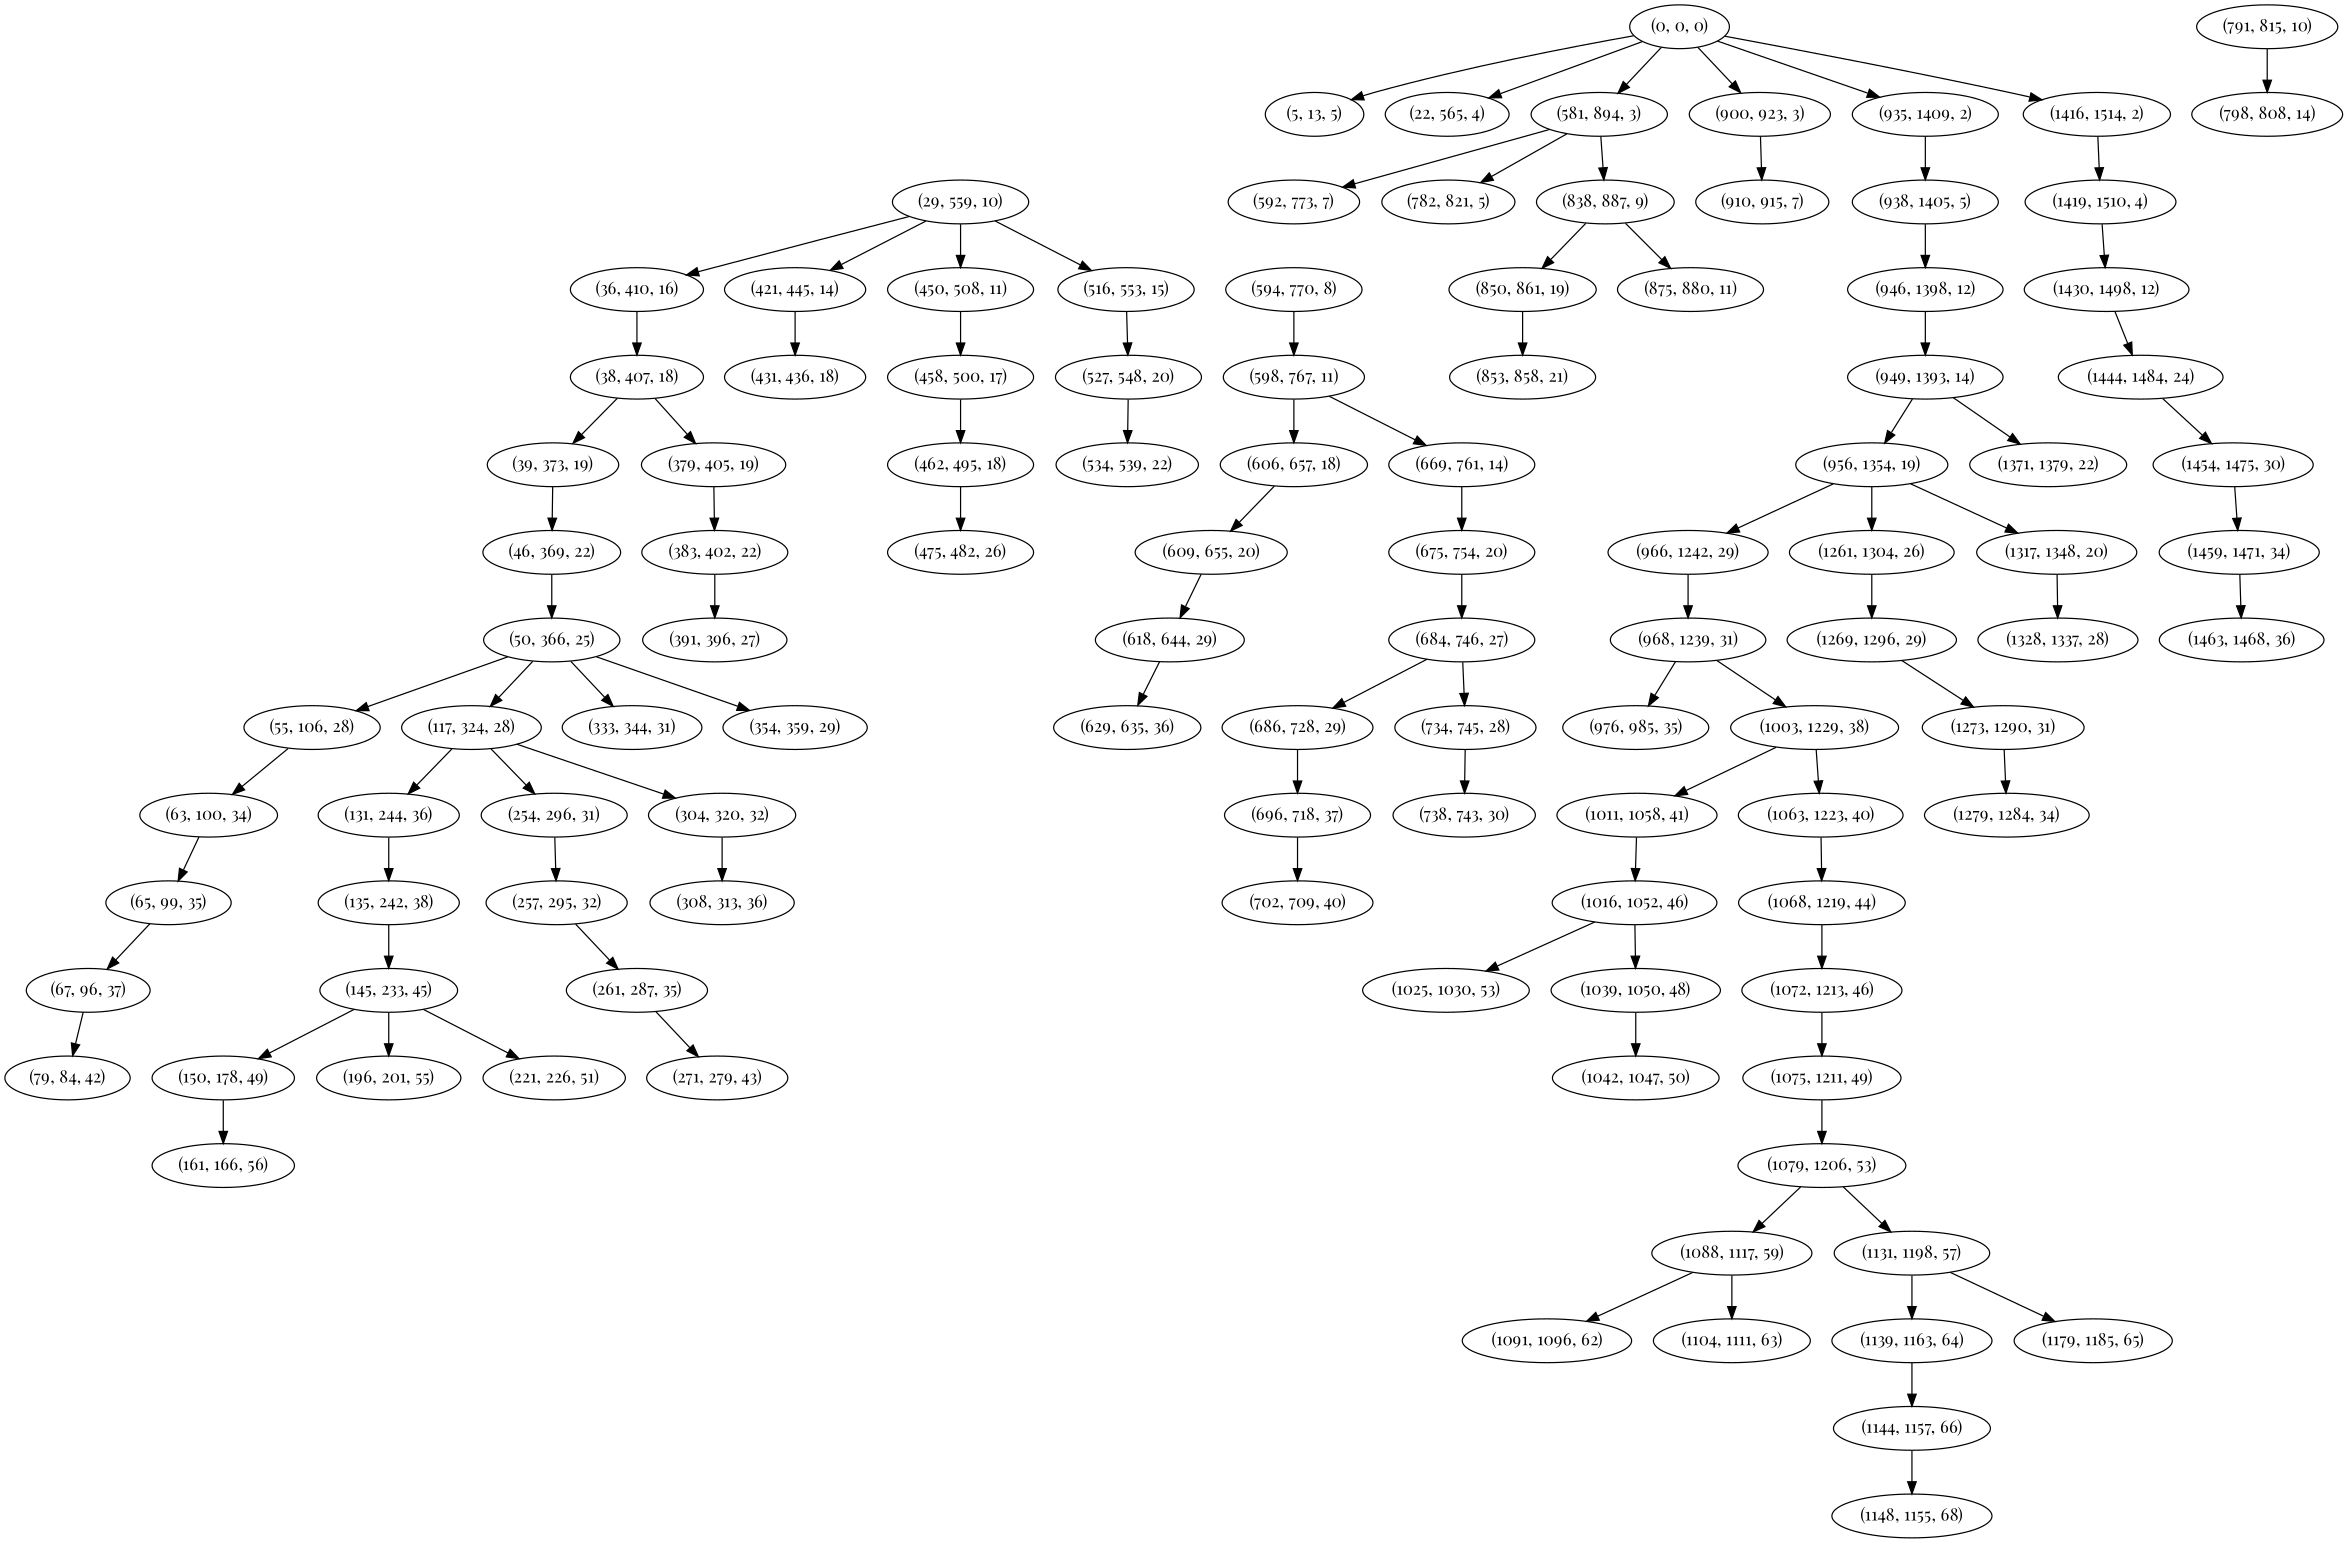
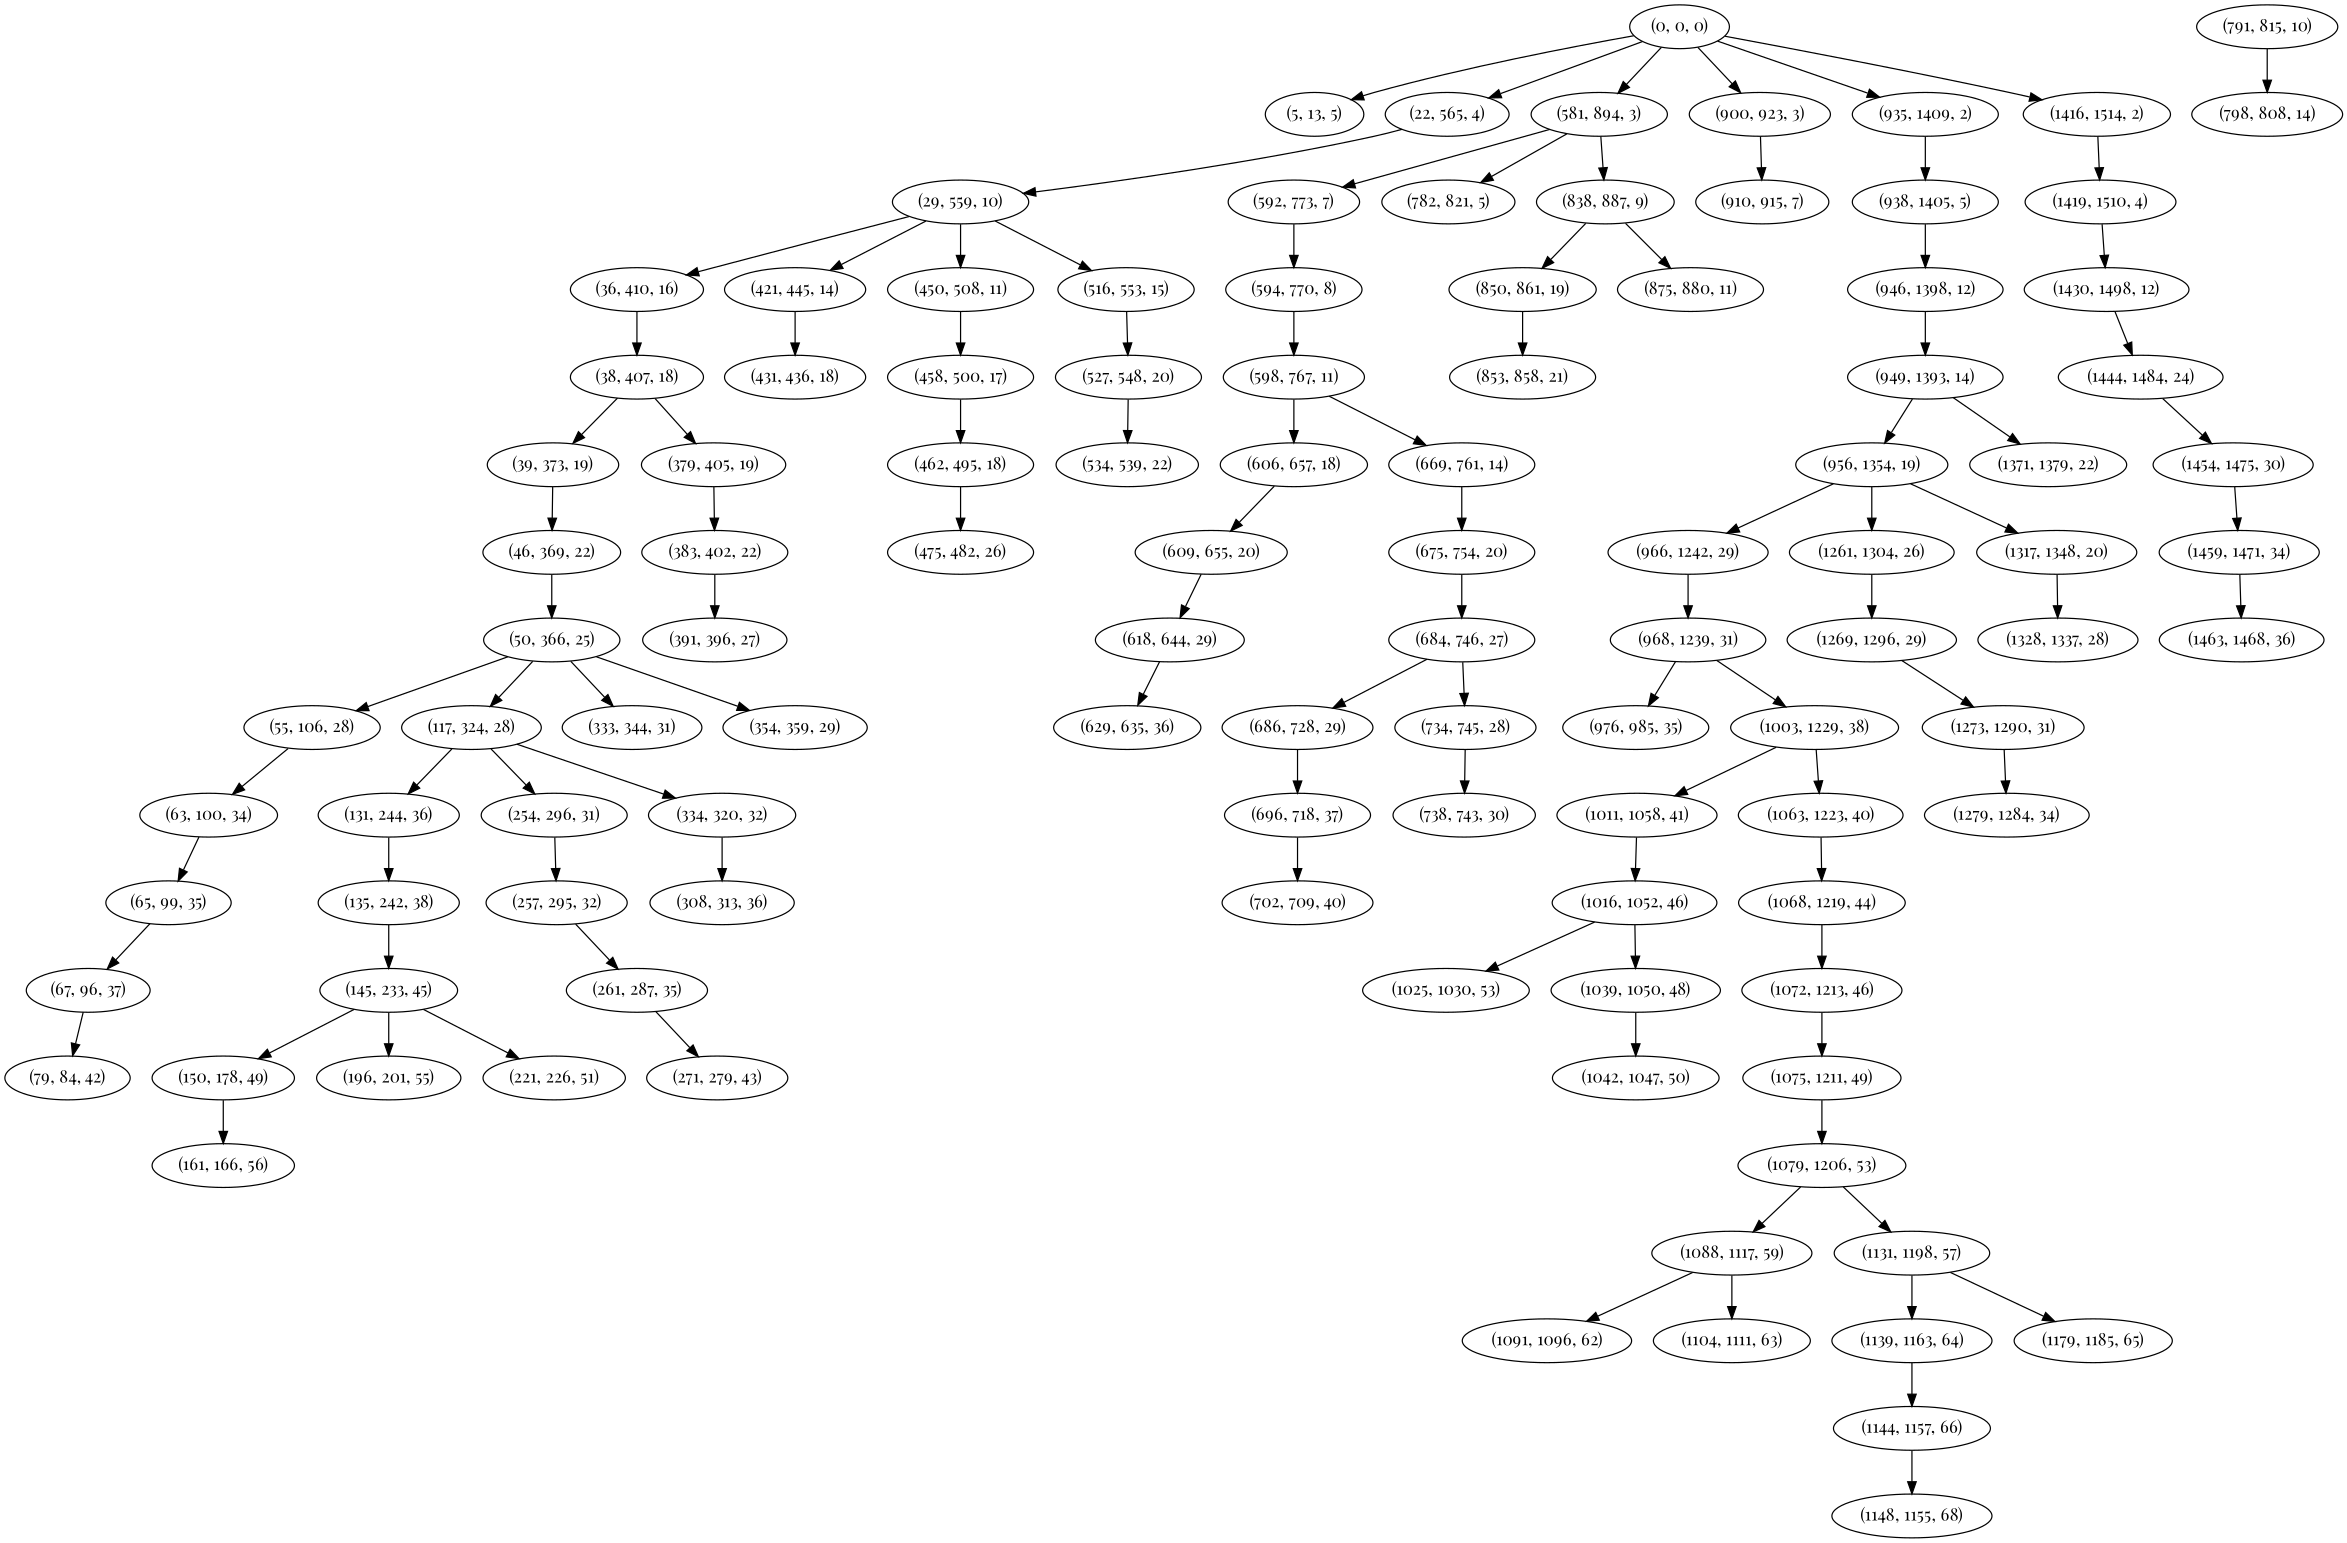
none -> (1220, 165)
none -> (1294, 240)
(722, 815) -> (722, 815)
